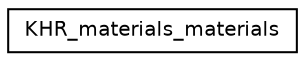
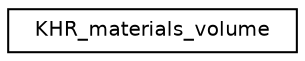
(153, 31) -> (153, 31)
